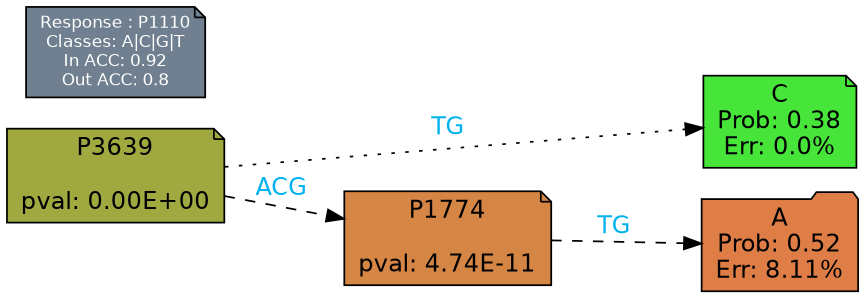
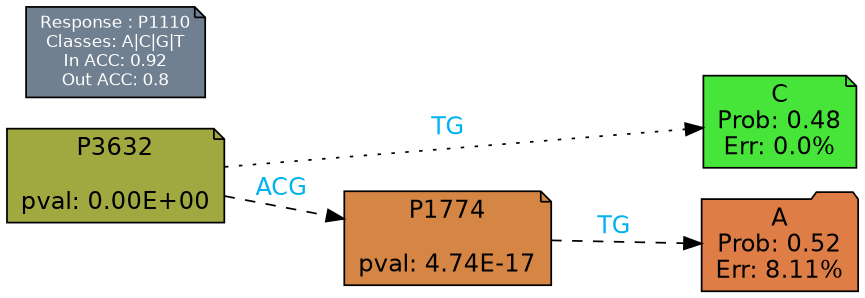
(780, 122) -> (780, 122)
(116, 176) -> (116, 176)
(448, 238) -> (448, 238)
